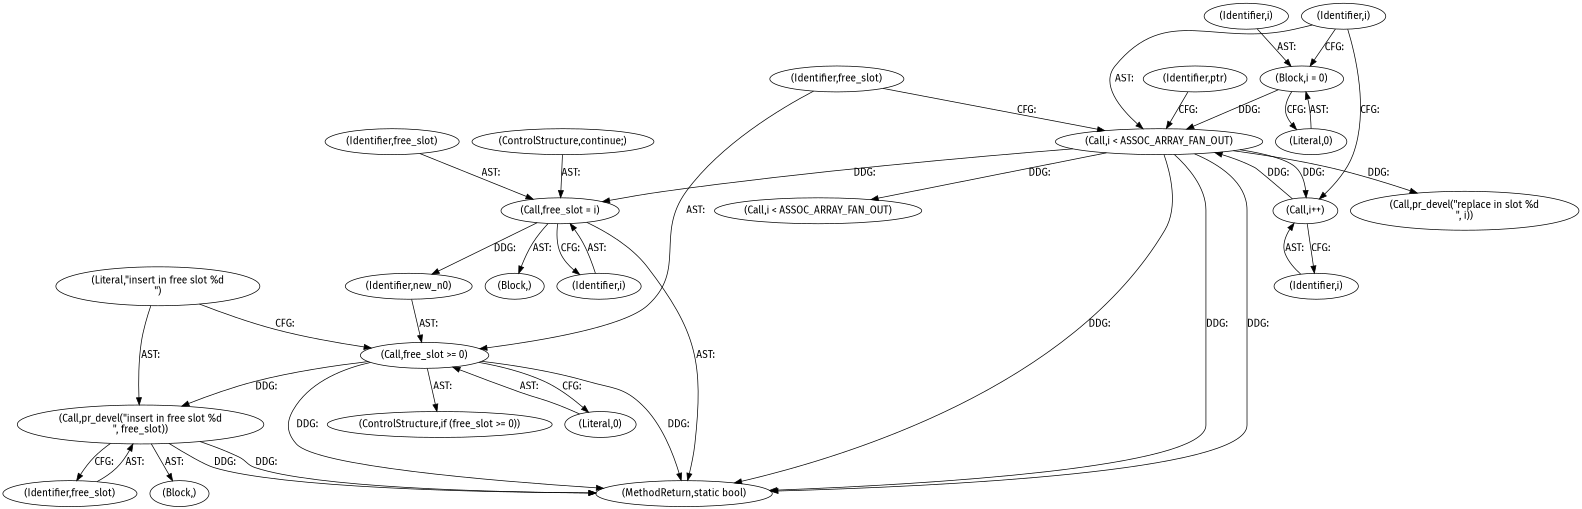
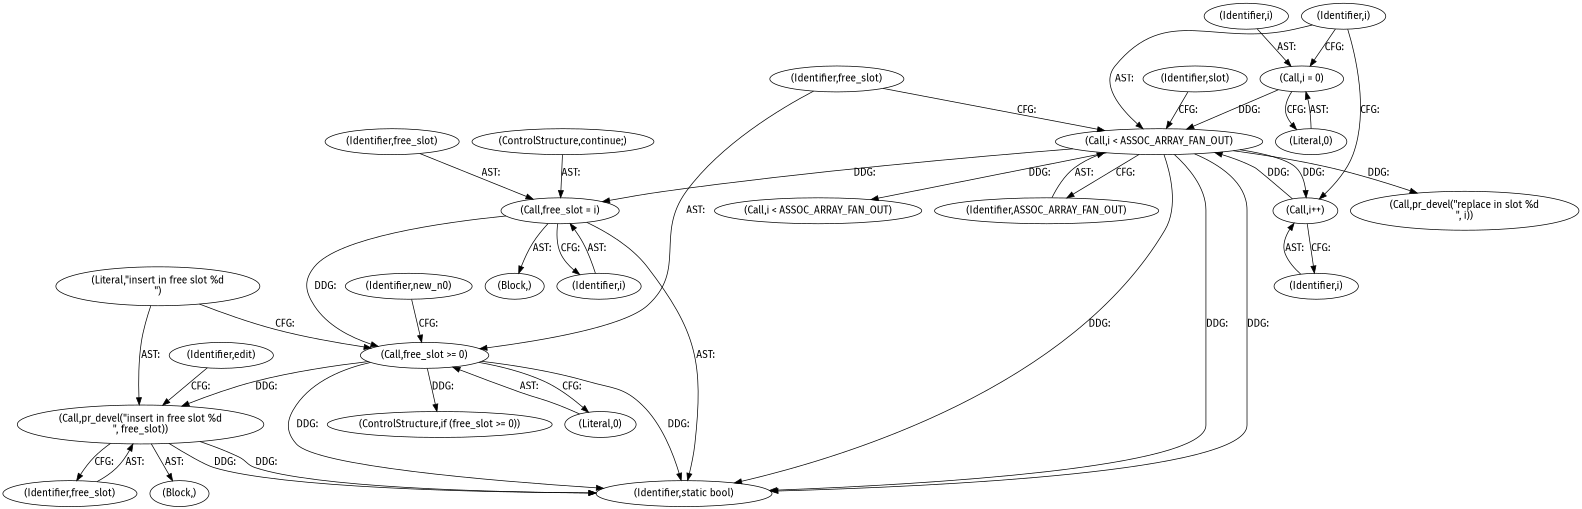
(1195, 79) -> (1195, 79)
(1302, 79) -> (1302, 79)
none -> (1047, 211)
(488, 247) -> (352, 245)
(430, 324) -> (430, 324)
none -> (221, 355)
(444, 387) -> (444, 387)
(684, 494) -> (684, 494)
